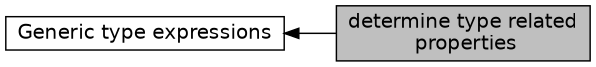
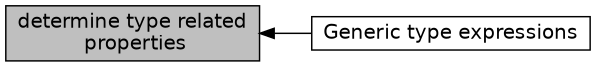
(318, 33) -> (293, 33)
